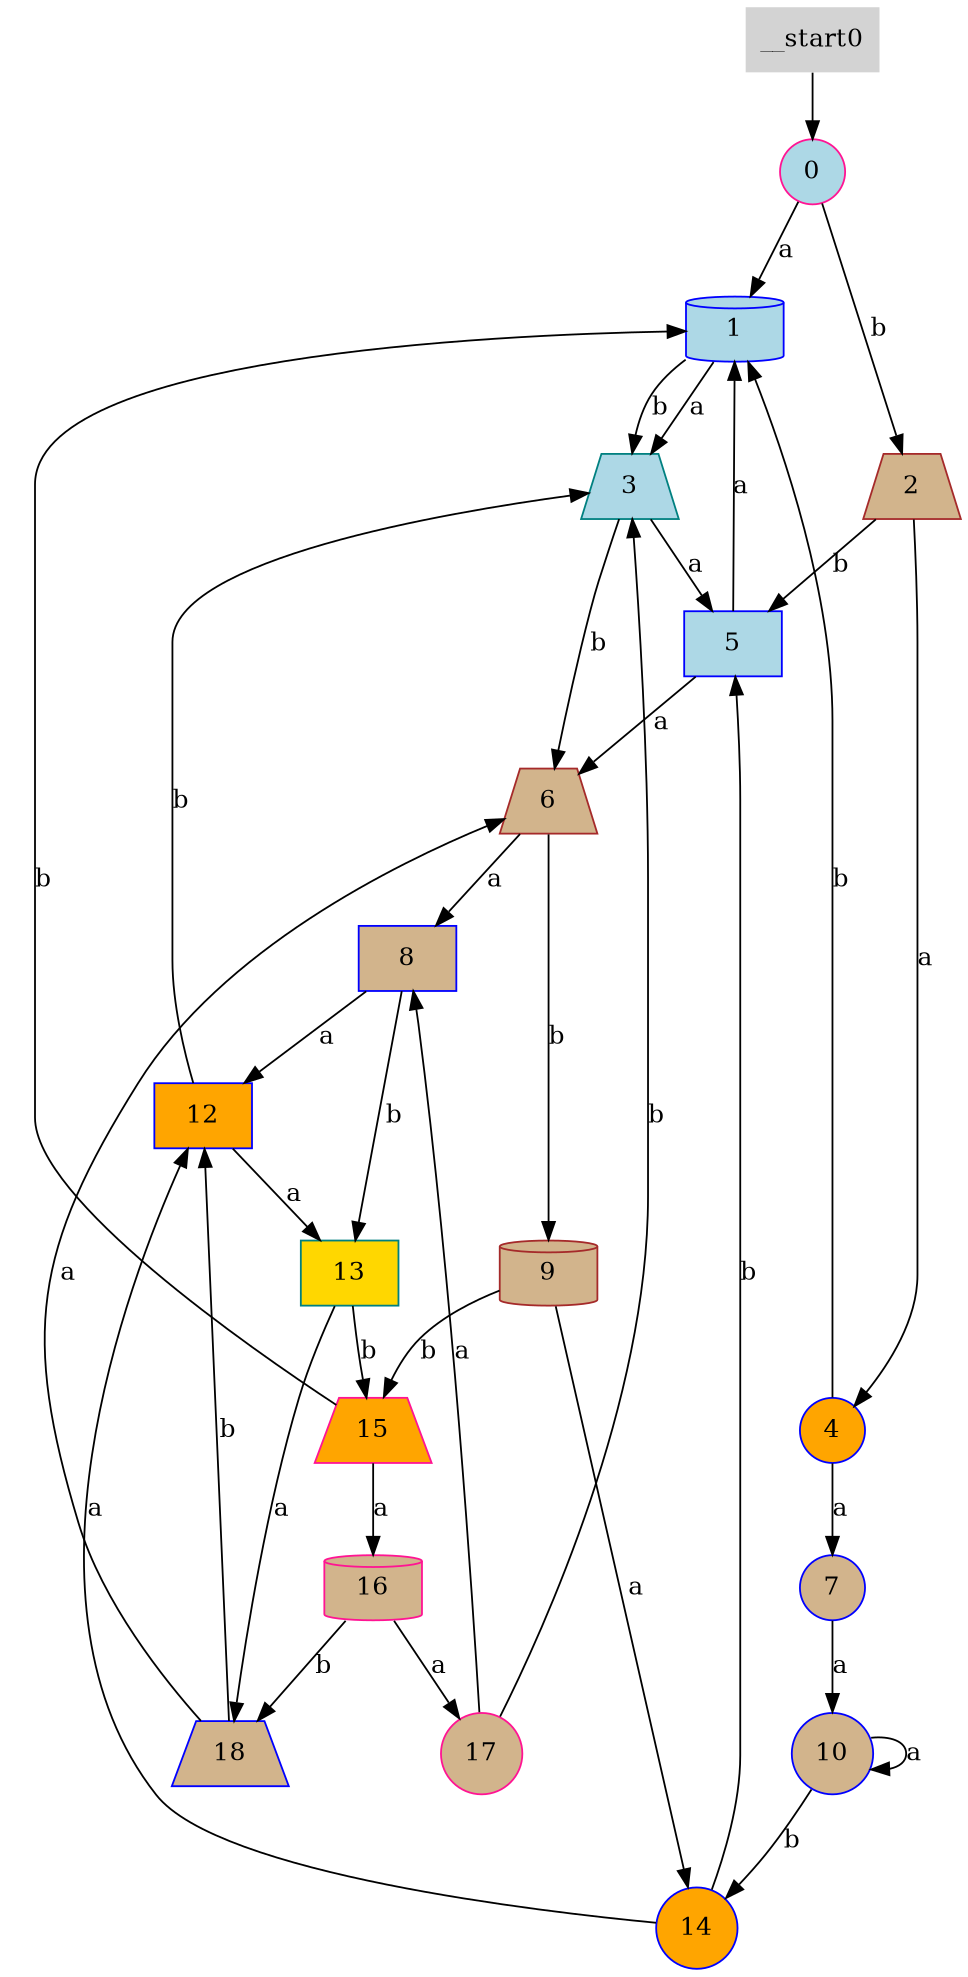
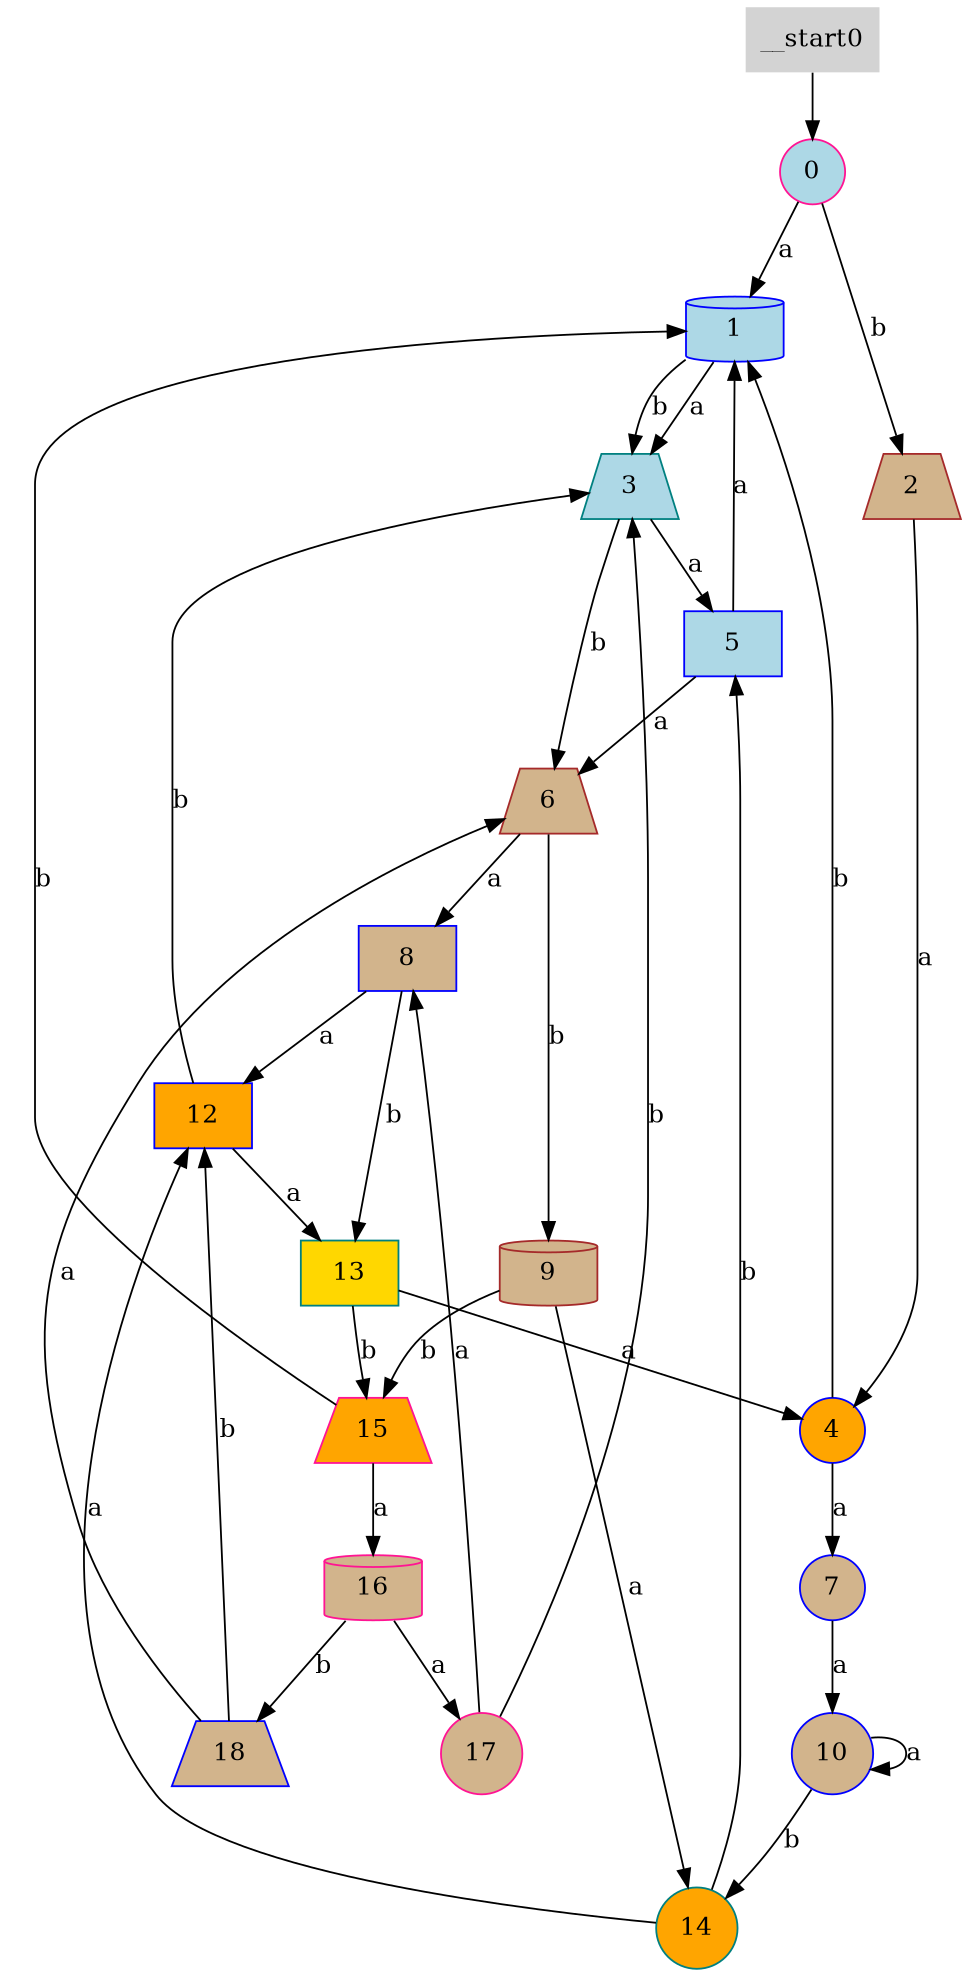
(829, 559) -> none
(273, 1501) -> (591, 1352)
(697, 1928) -> (697, 1928)
